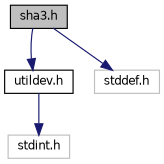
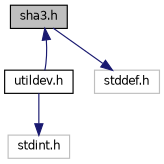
(31, 44) -> (47, 55)
